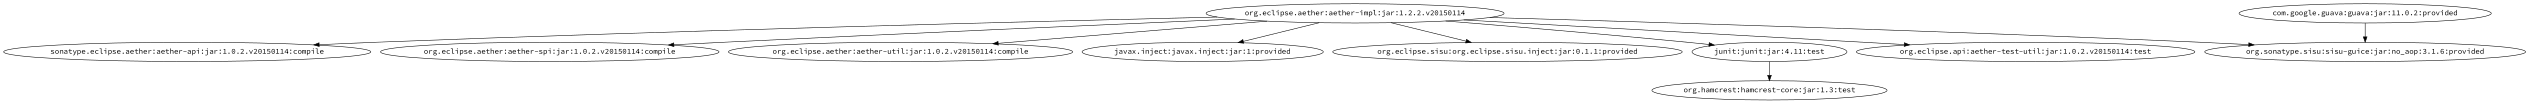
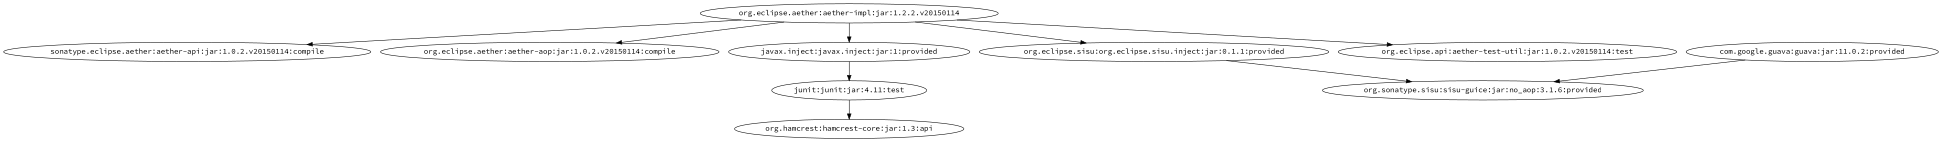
(1869, 29) -> (1316, 71)
(1577, 32) -> (849, 68)
(550, 52) -> (550, 52)
(901, 52) -> none
(1770, 90) -> (849, 129)
